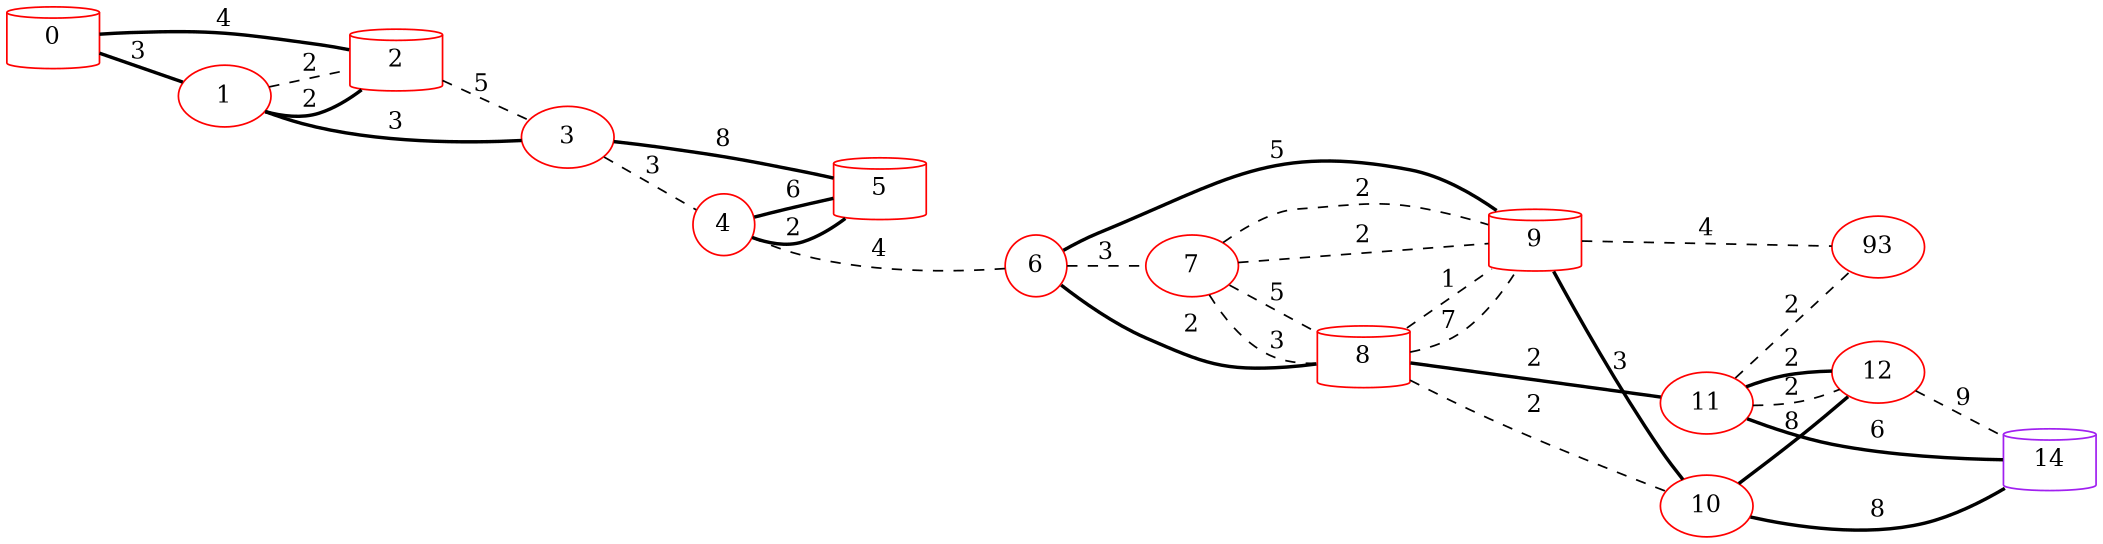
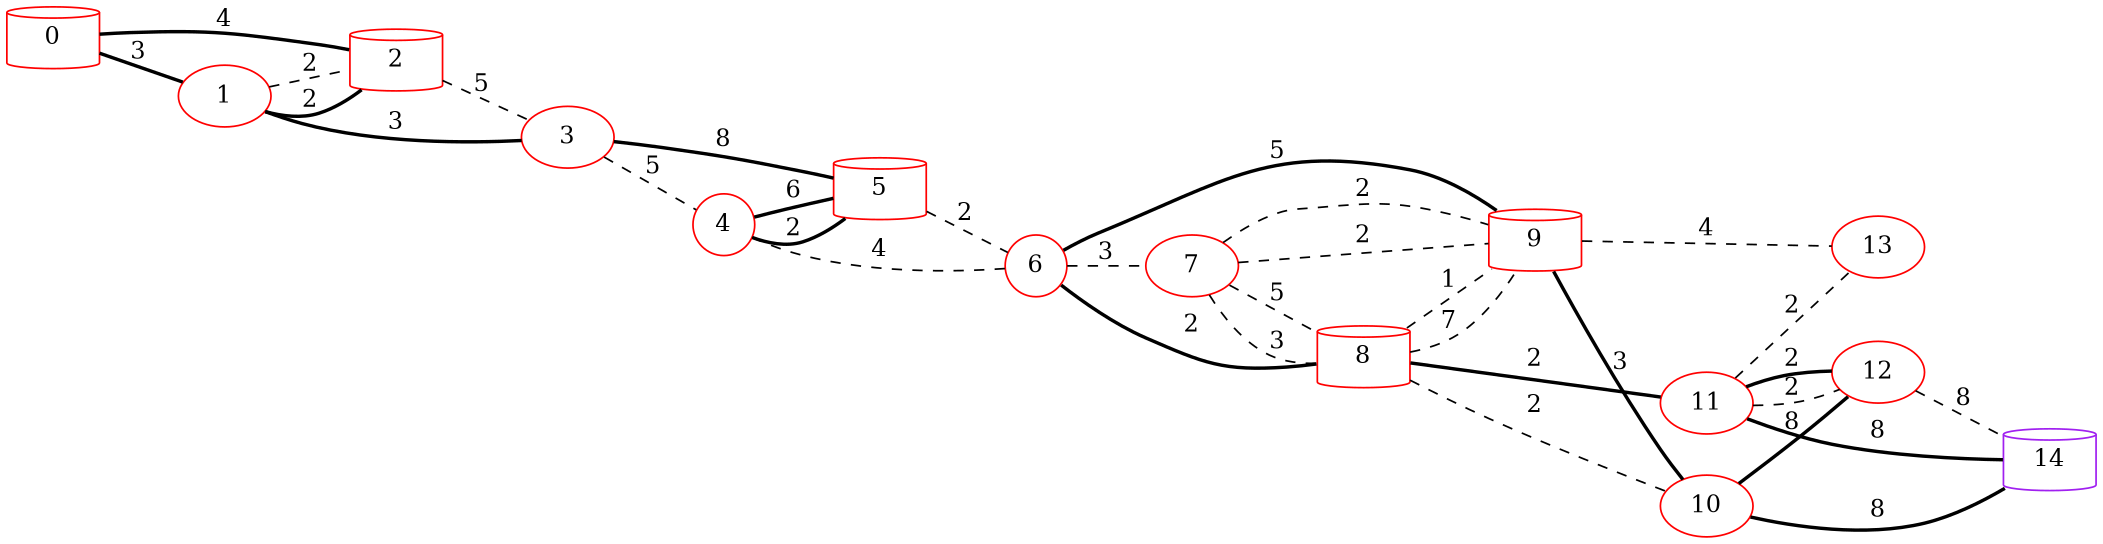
(654, 167) -> (654, 167)
none -> (967, 232)
(1878, 247) -> (1878, 247)
(1964, 399) -> (1964, 399)
(1878, 431) -> (1878, 431)
